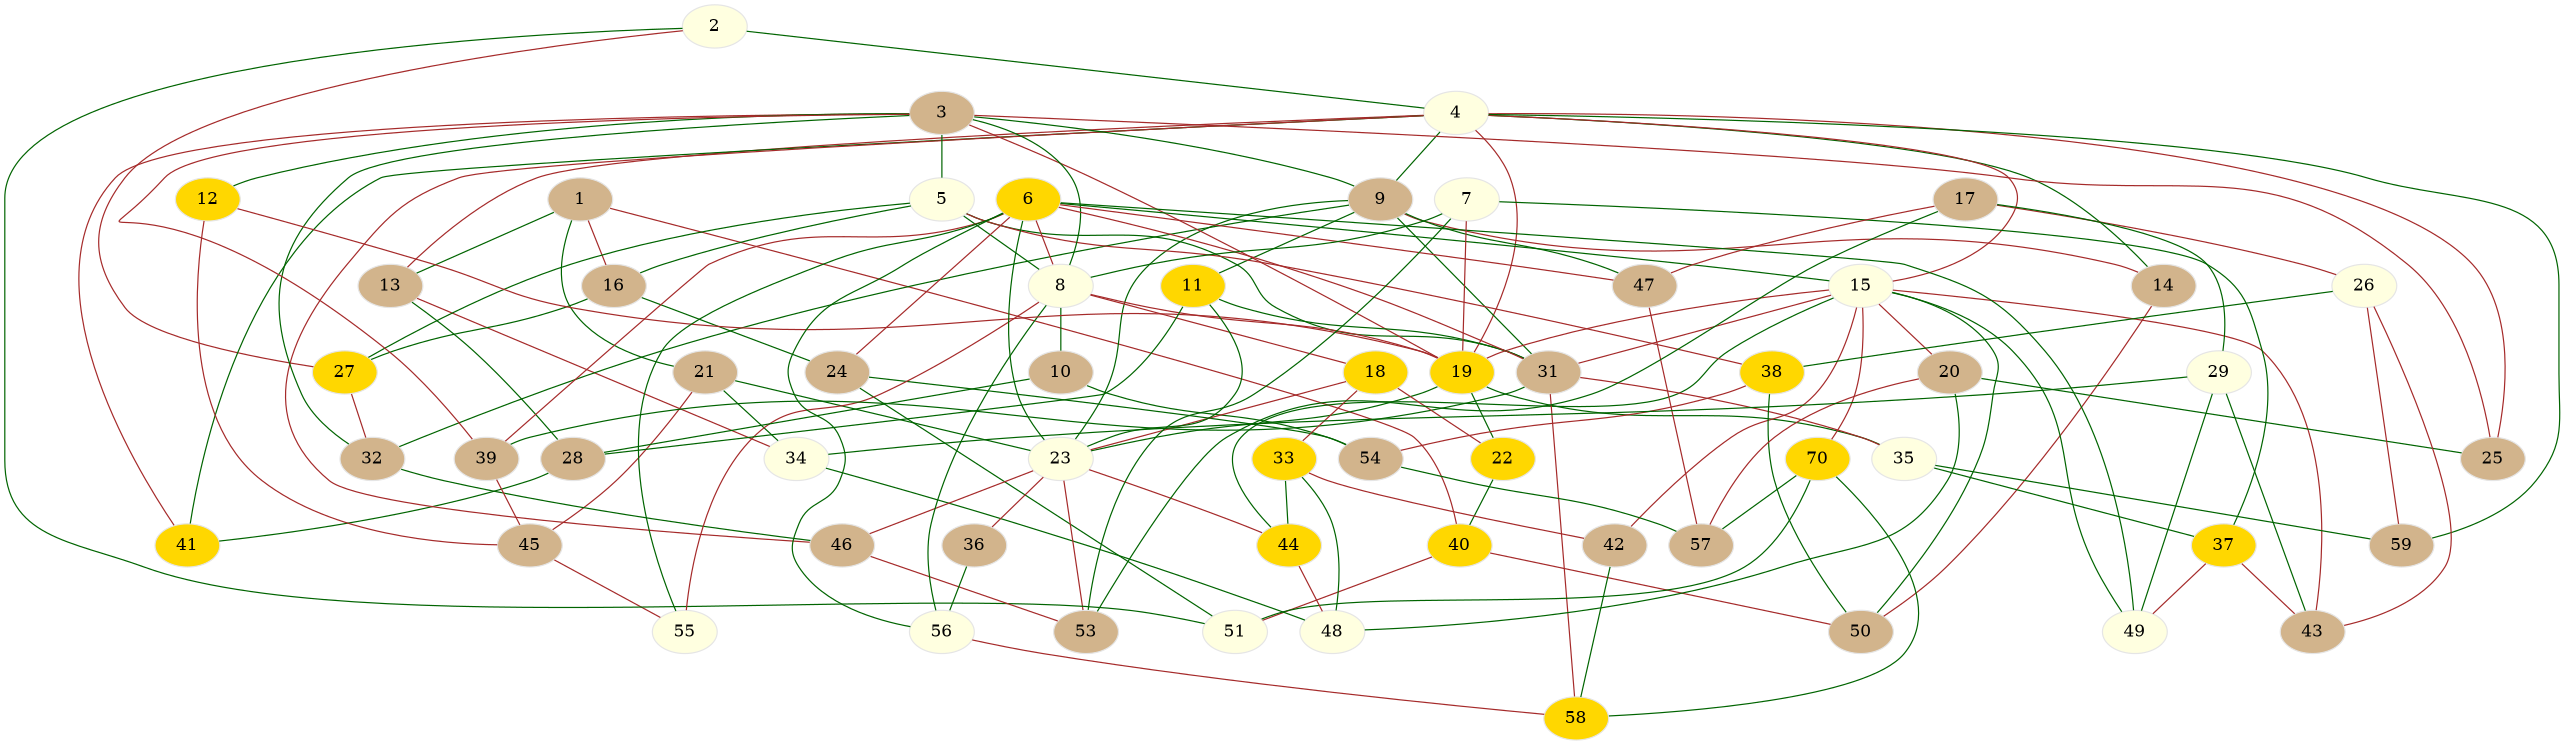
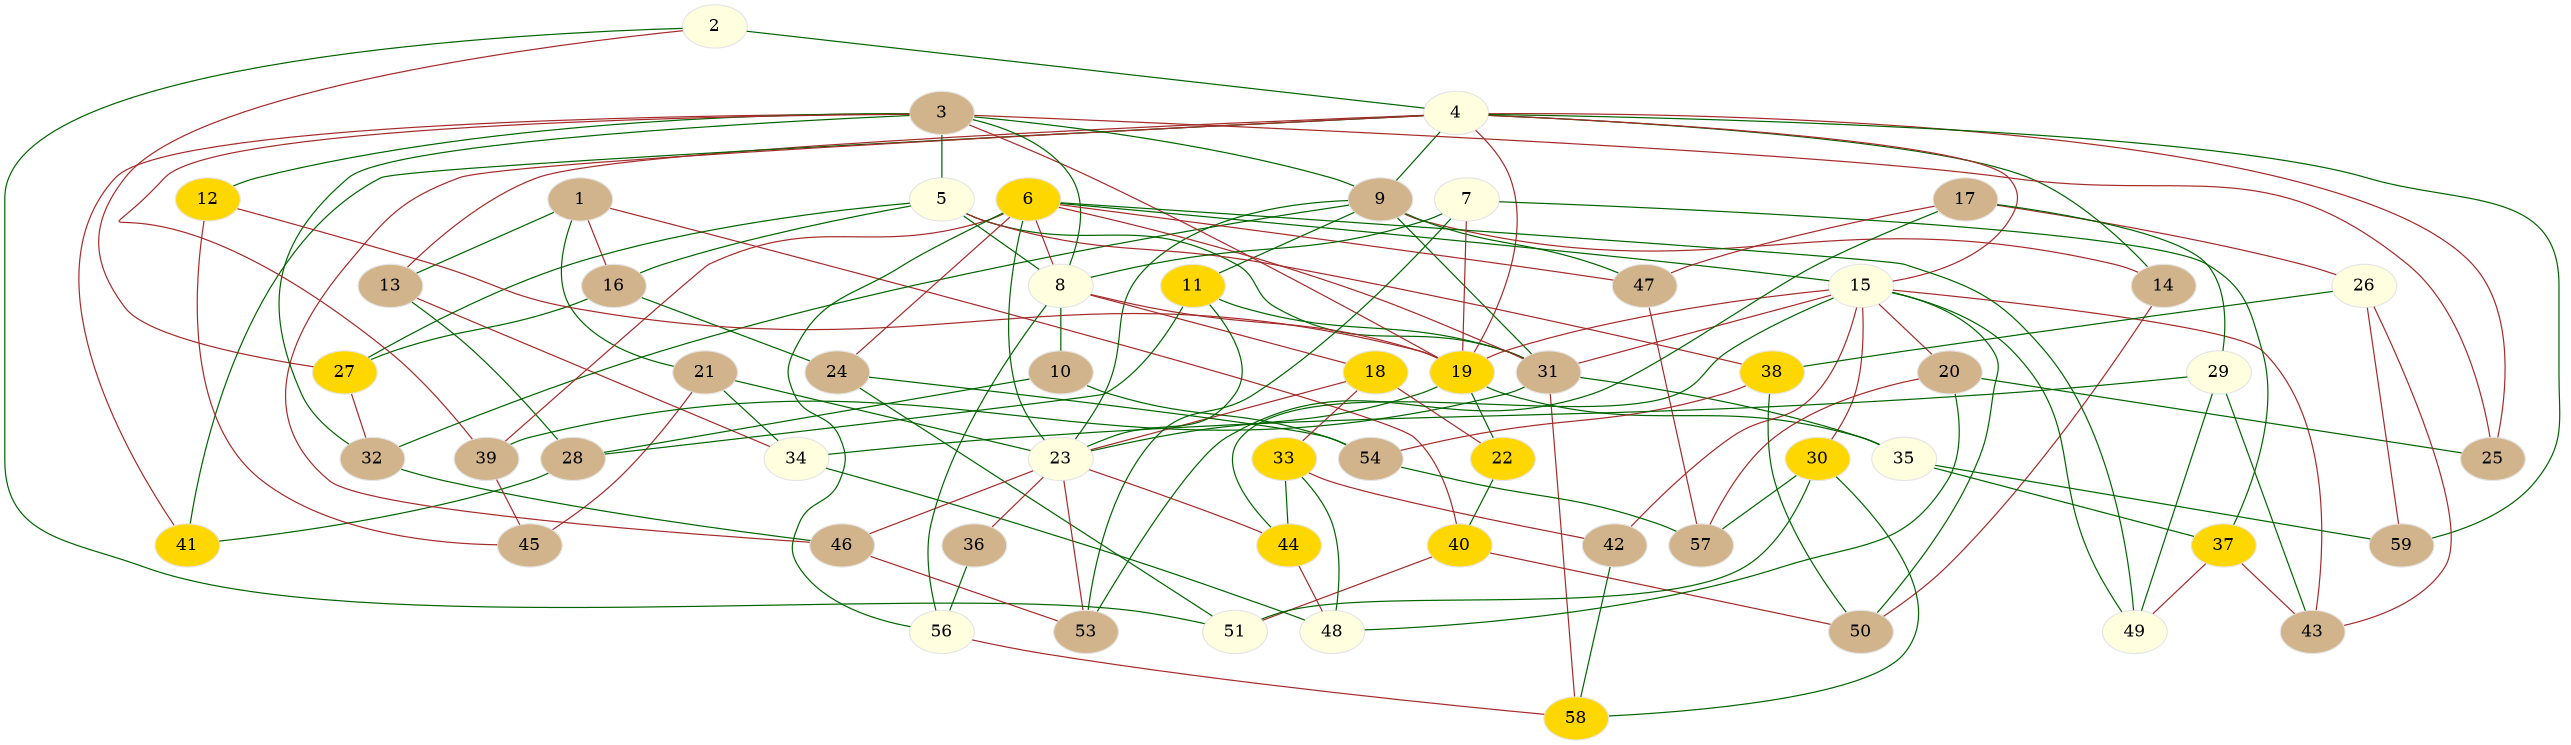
(1656, 389) -> (1656, 389)
(1818, 459) -> (1818, 459)
(685, 632) -> none
